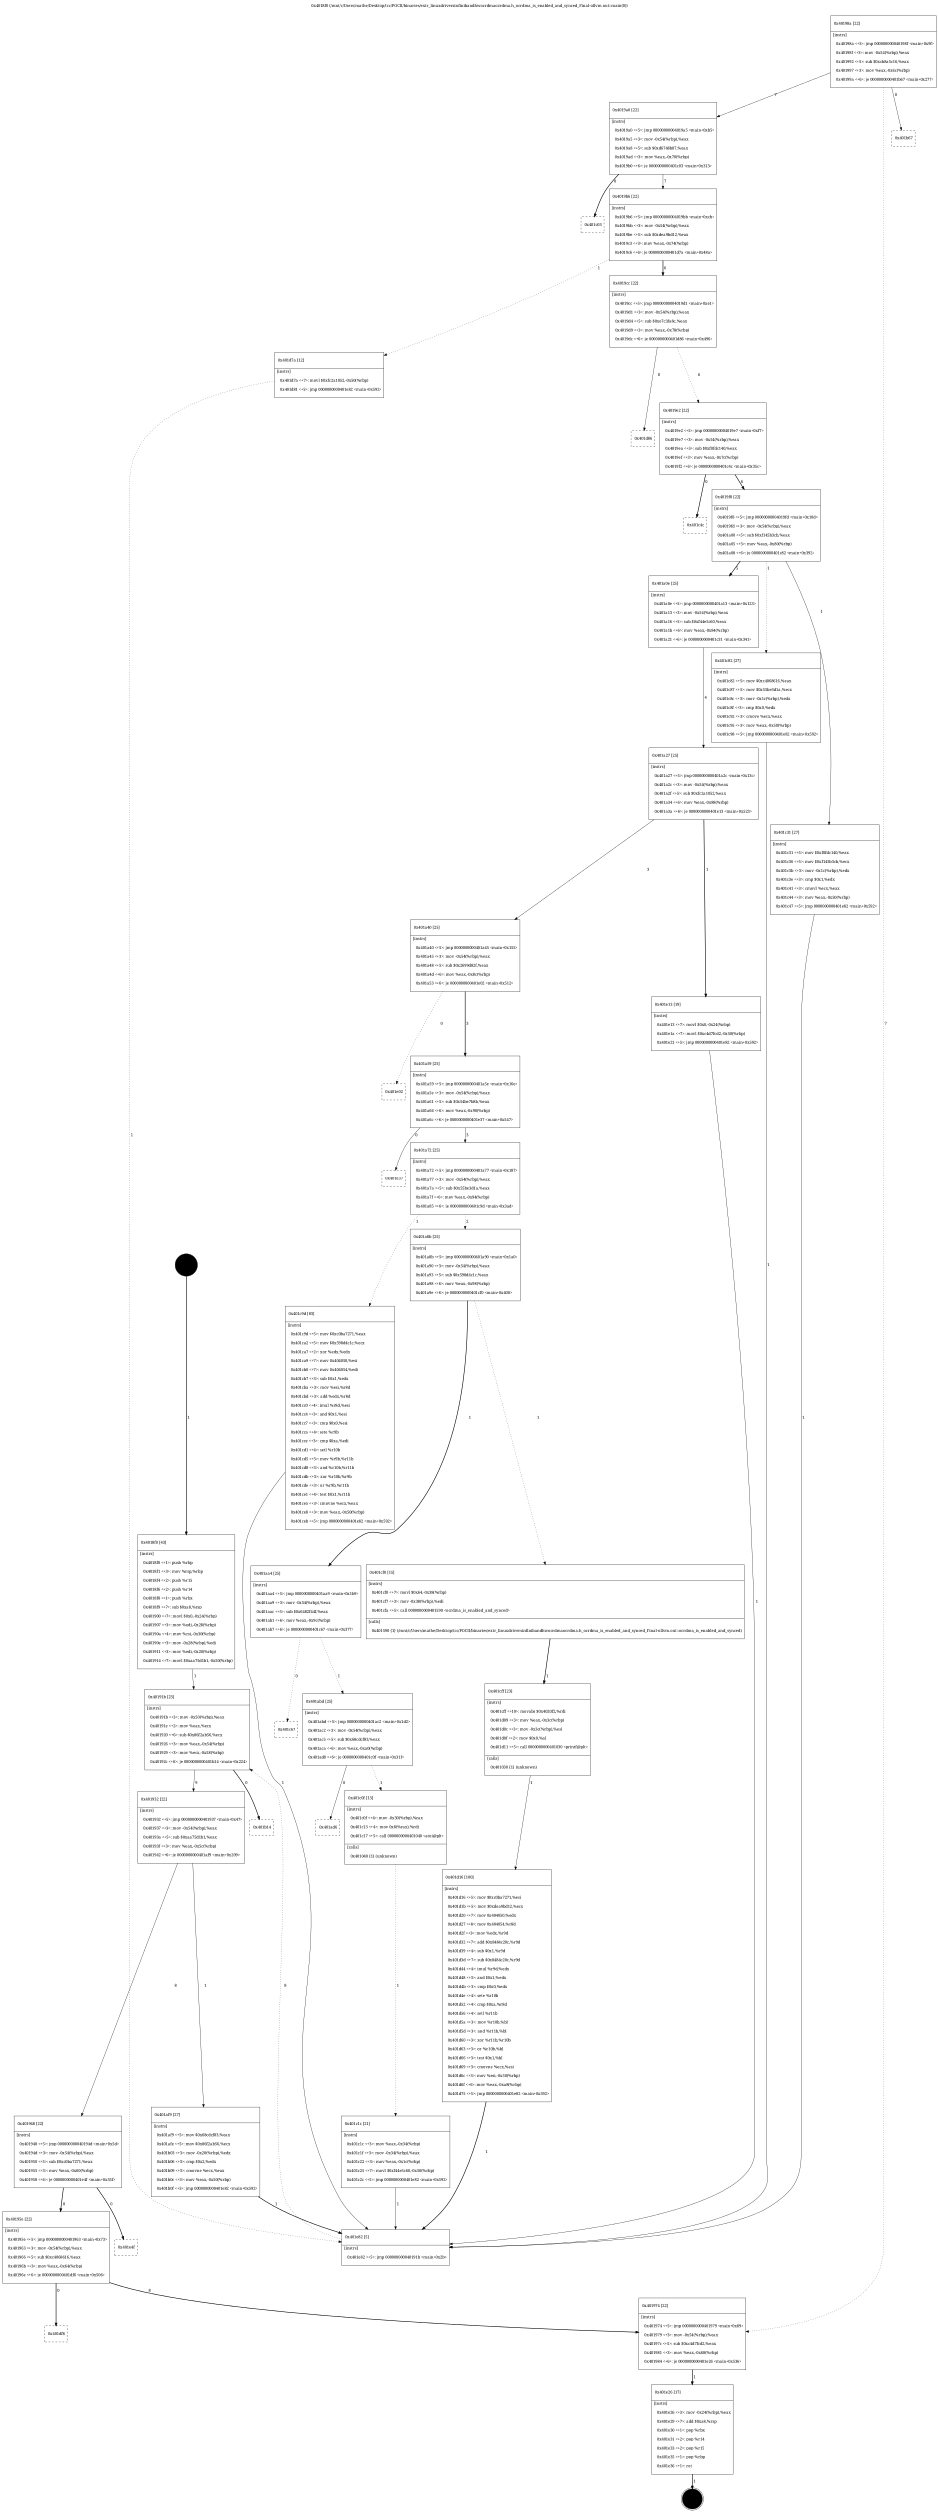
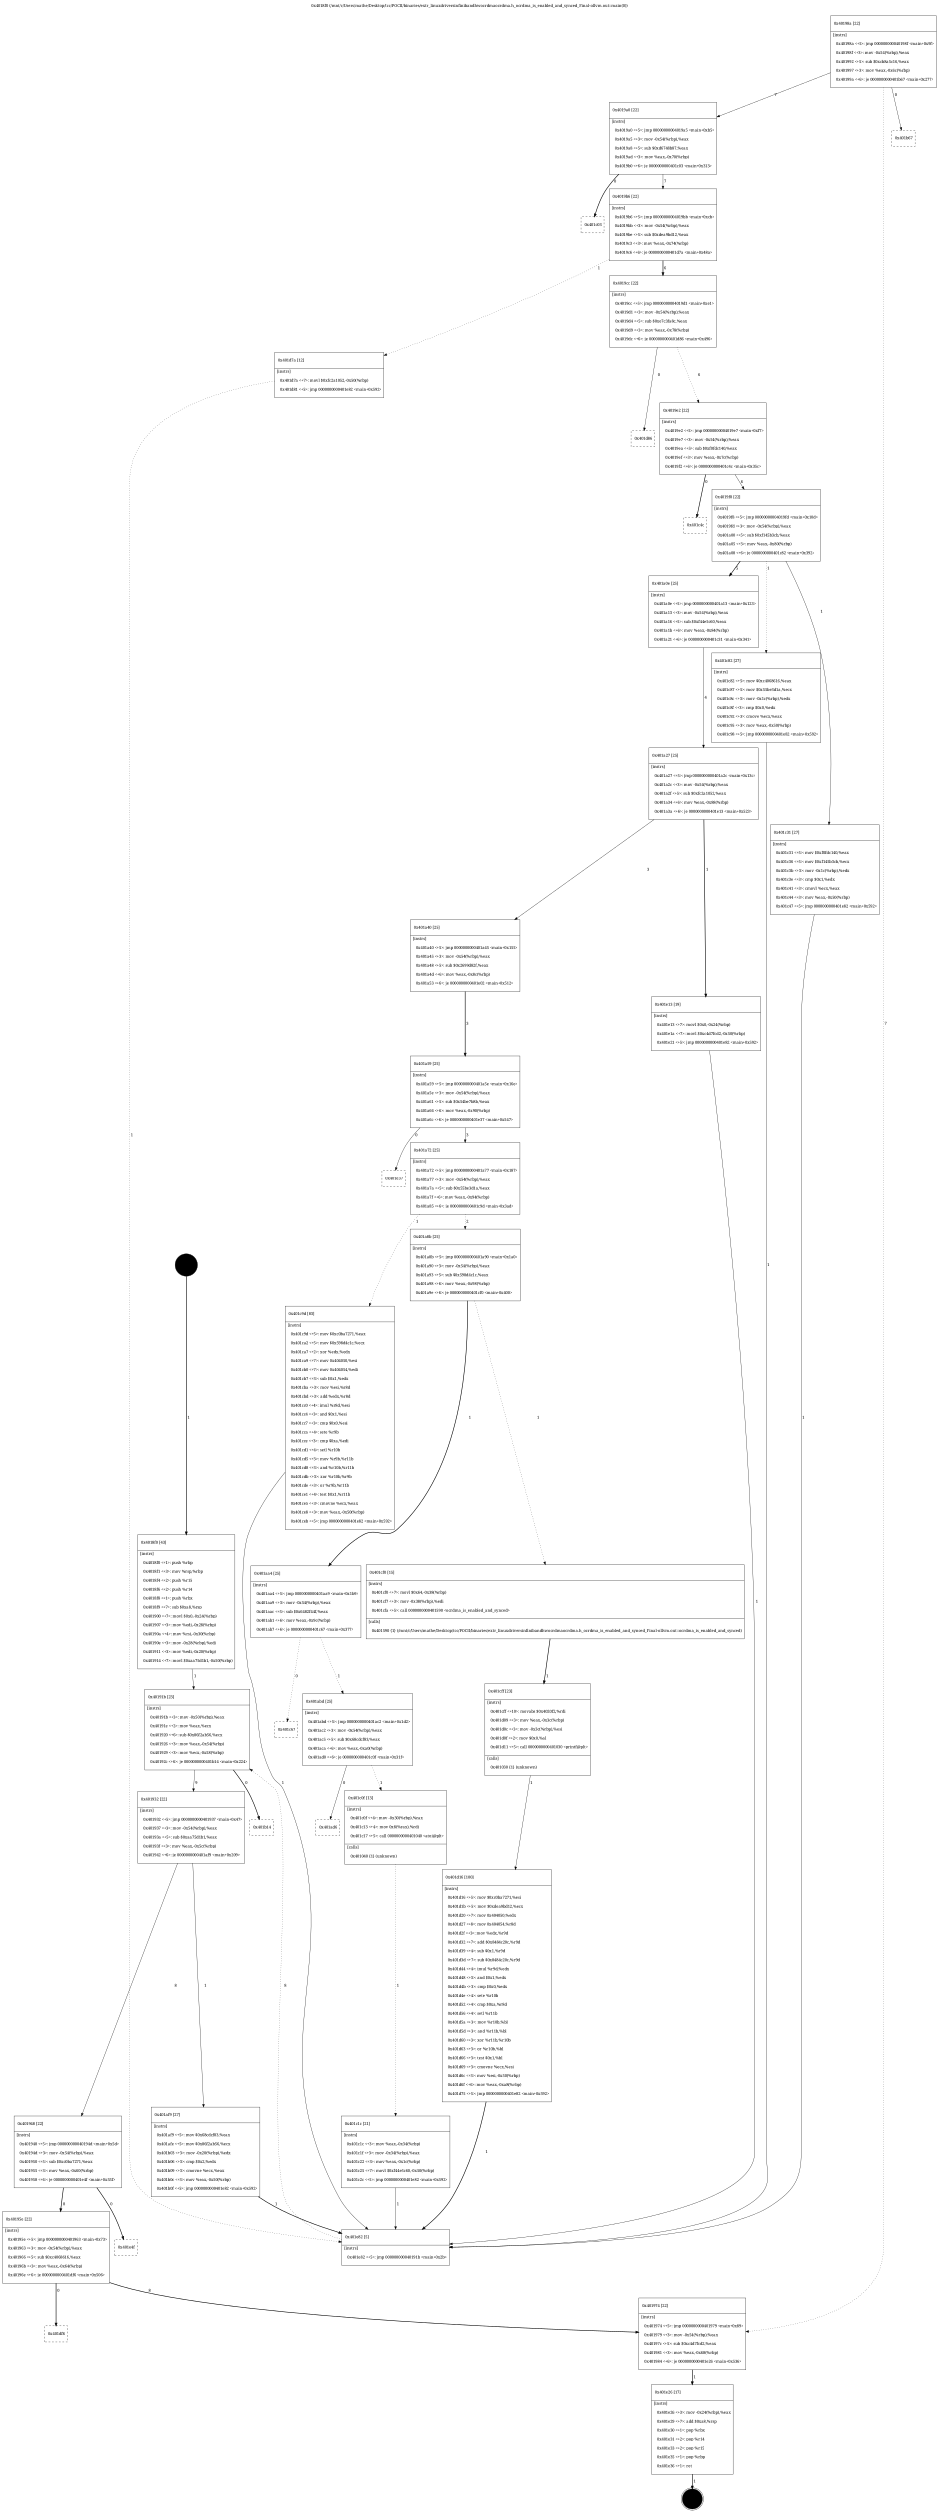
(739, 481) -> (739, 481)
(394, 1092) -> none
